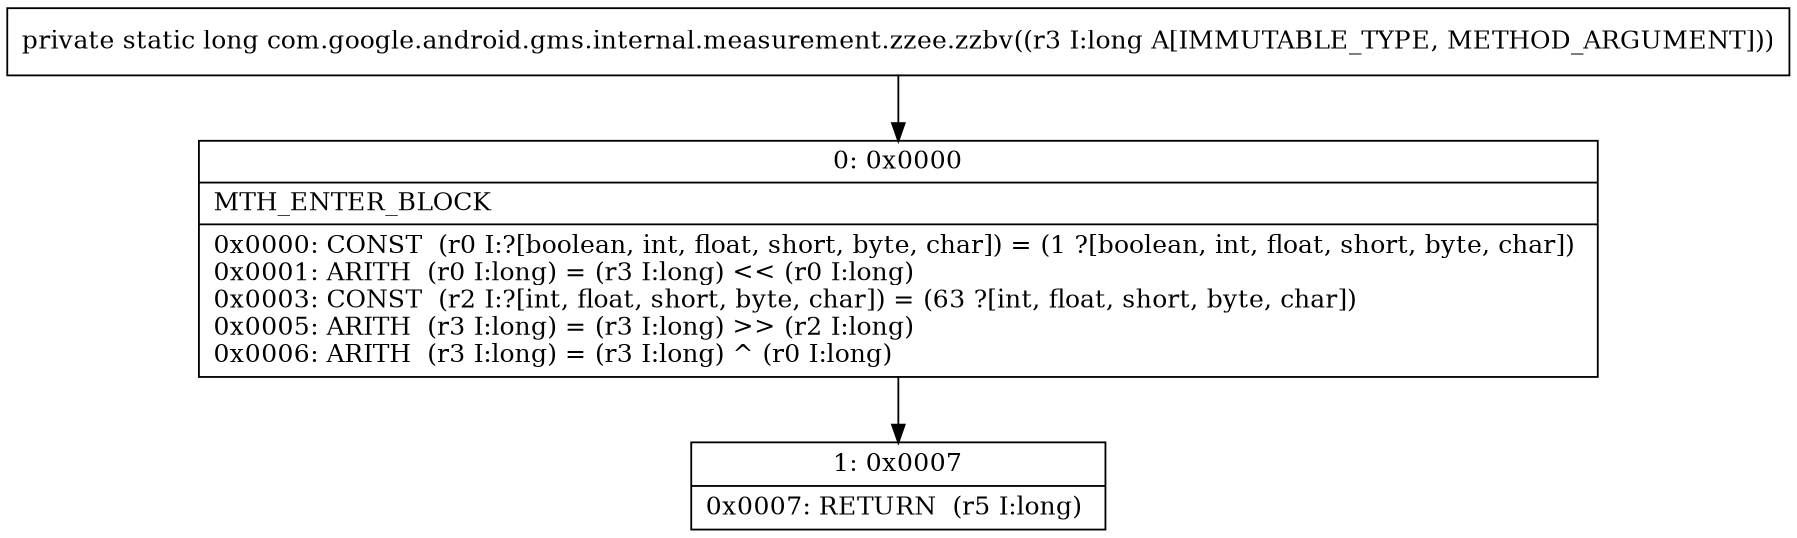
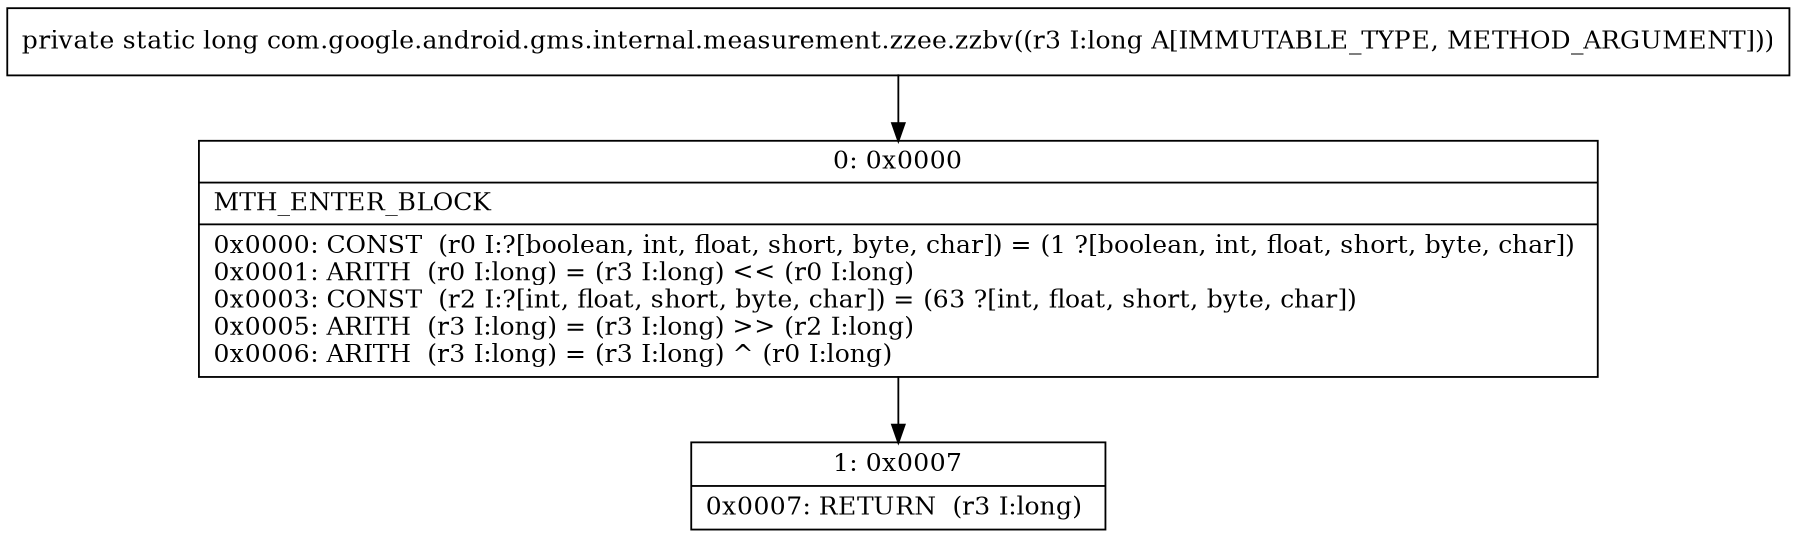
(898, 507) -> (898, 507)
